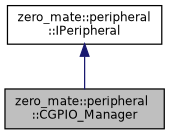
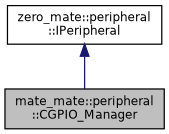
(85, 109) -> (85, 109)
